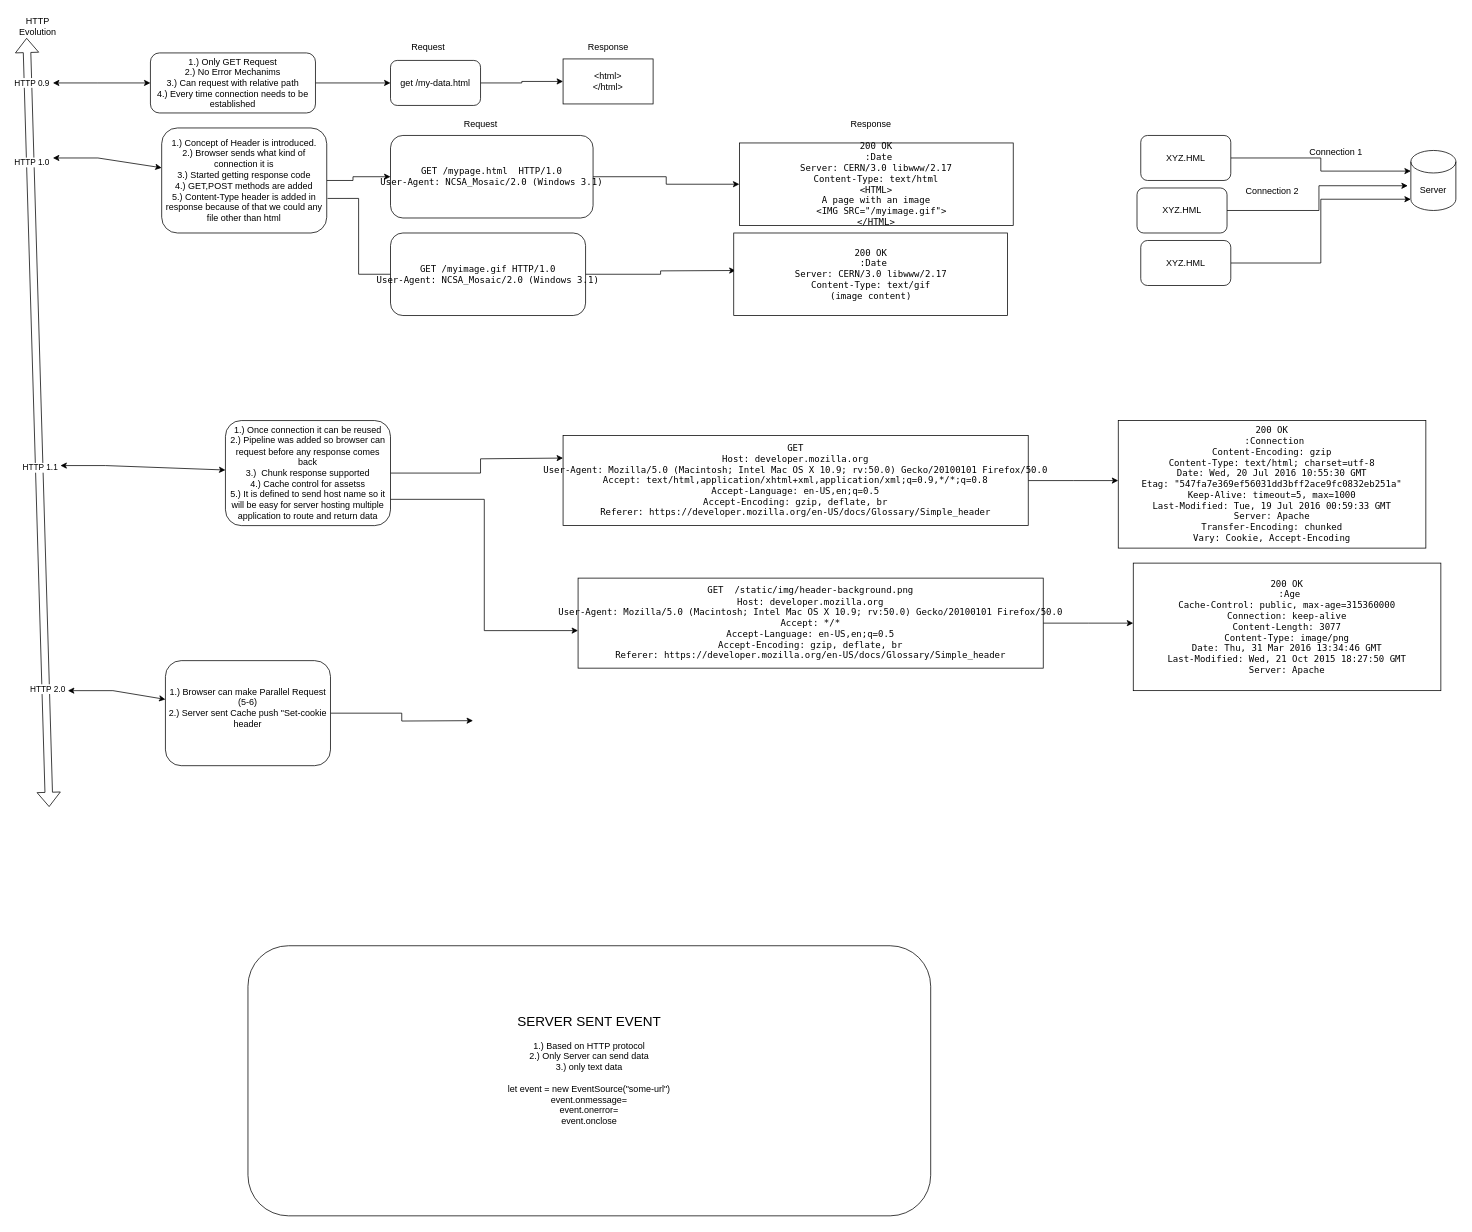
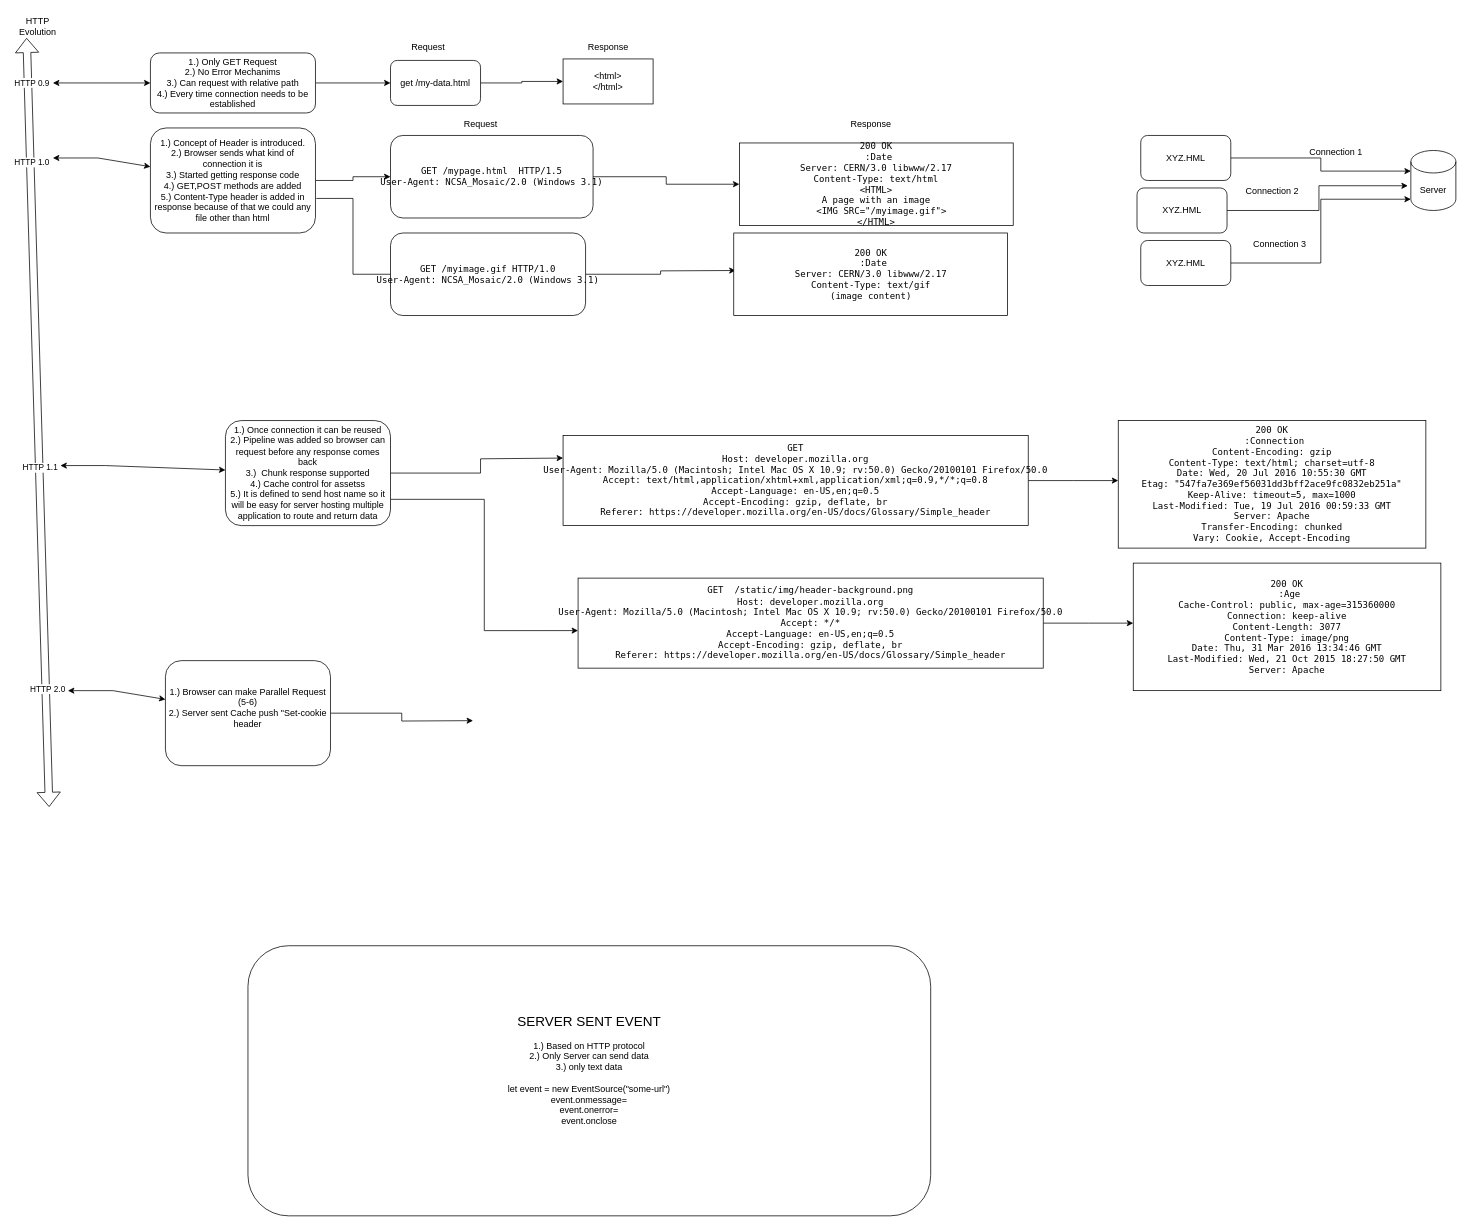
(492, 177) -> (492, 177)
(244, 180) -> (233, 180)
none -> (1279, 244)
